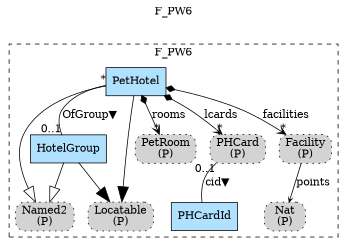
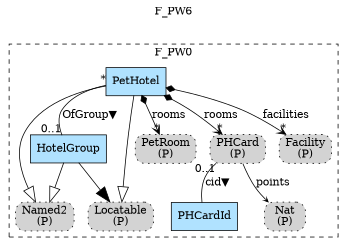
(174, 53) -> (174, 53)
(221, 115) -> (221, 115)
(128, 141) -> (128, 141)
(296, 181) -> (252, 183)
